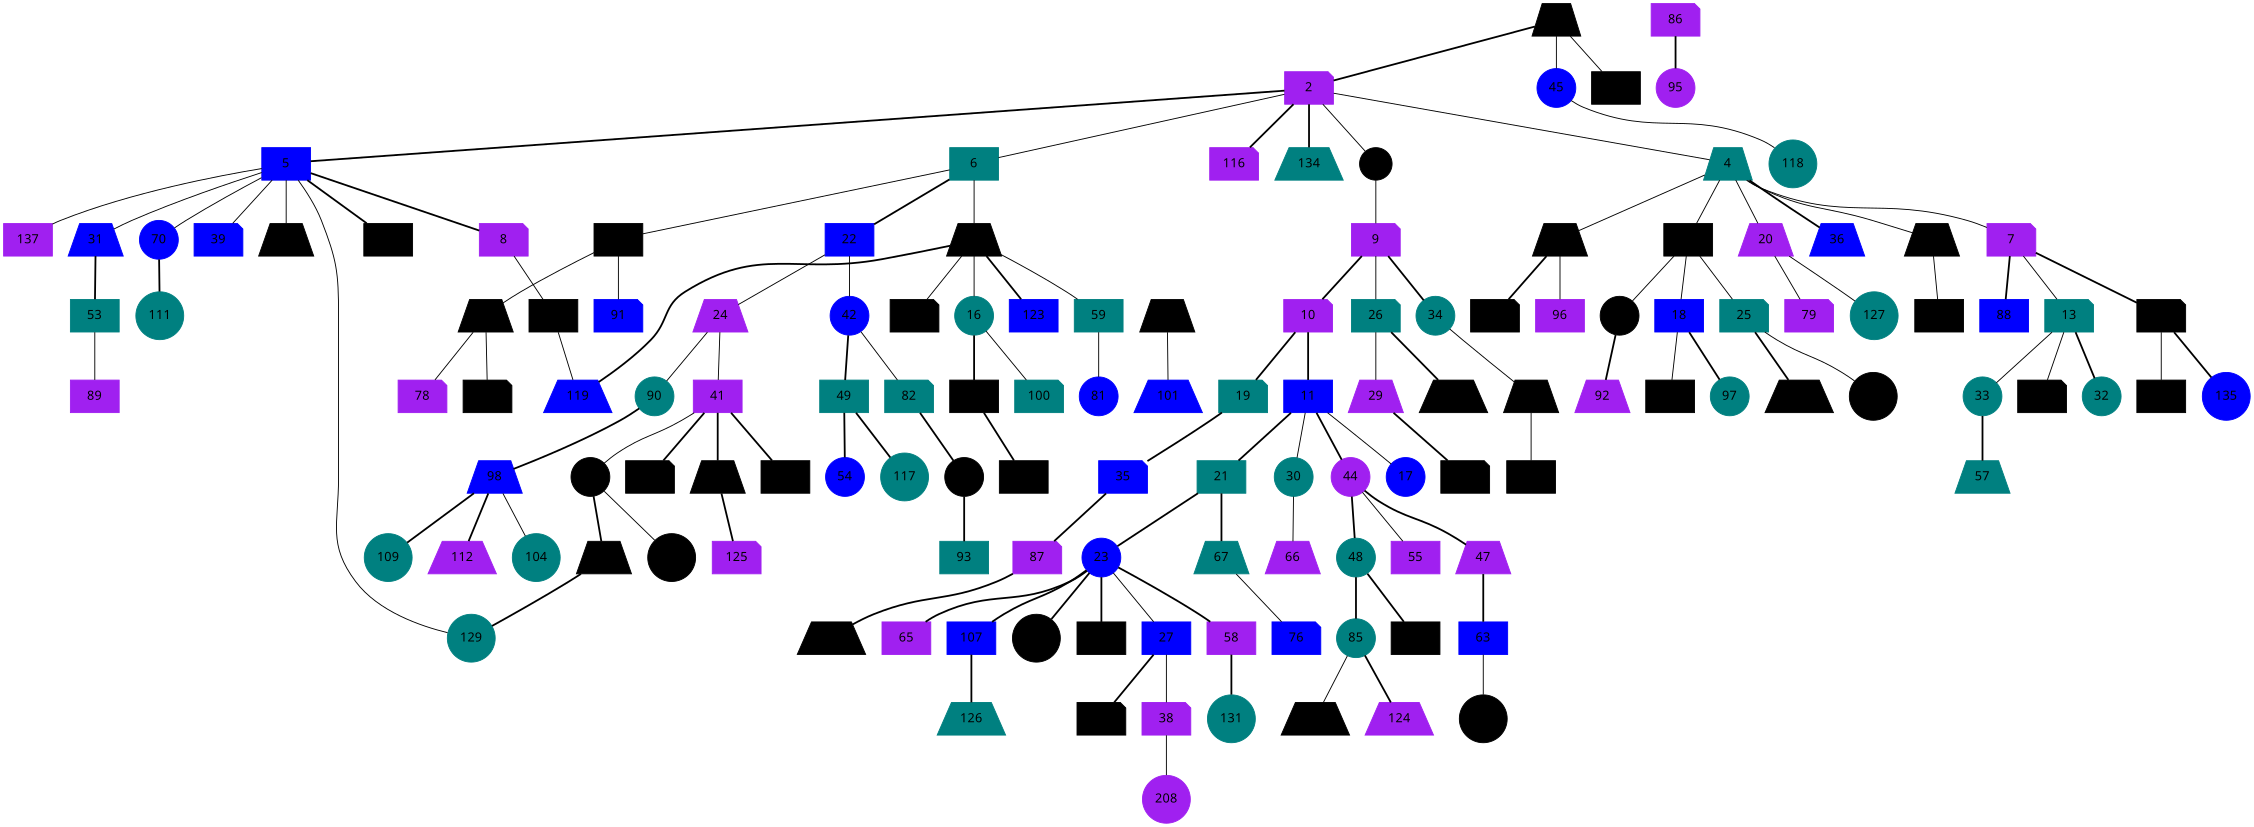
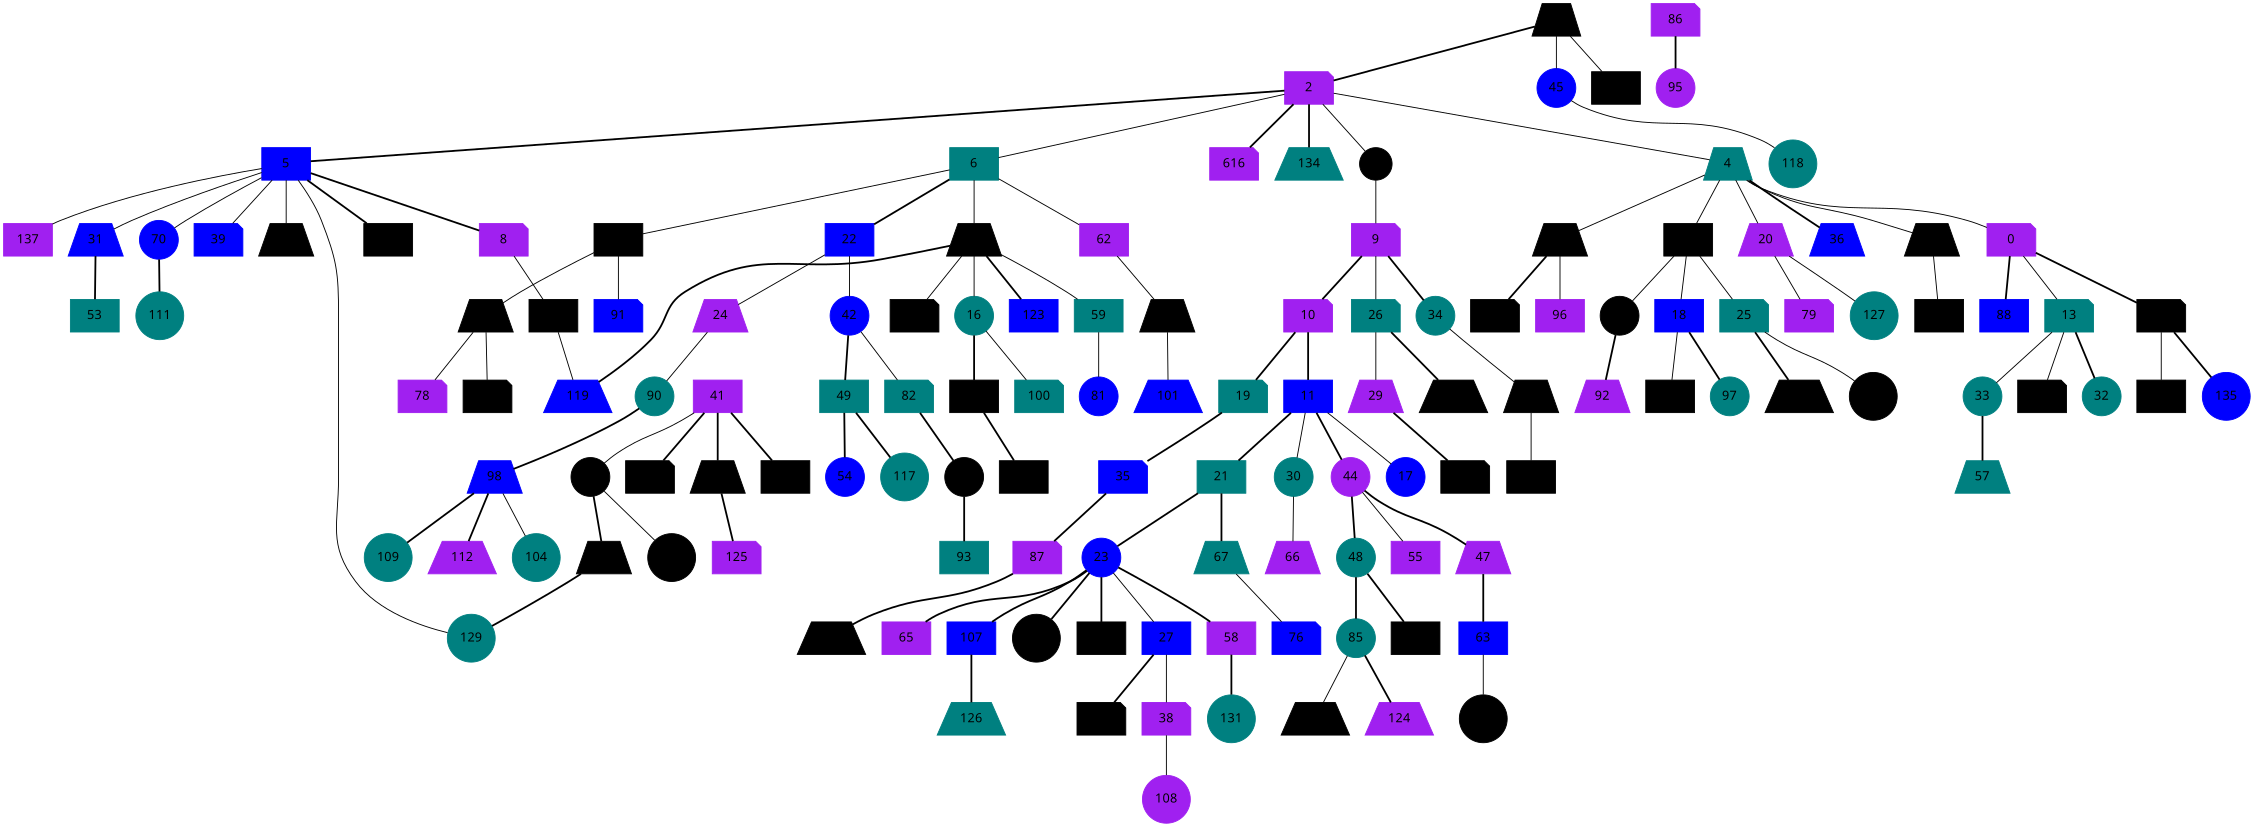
(1234, 164) -> (1234, 164)
none -> (1104, 240)
(2011, 240) -> (2011, 240)
(719, 356) -> none
(95, 396) -> none
(1166, 799) -> (1166, 799)
